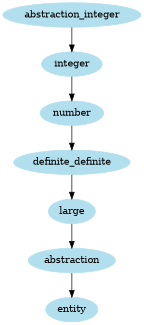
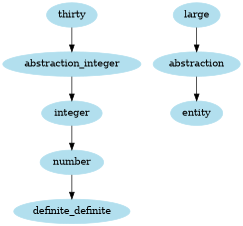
none -> (72, 15)
(72, 184) -> none
